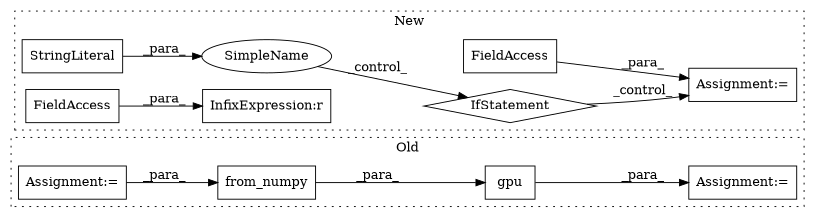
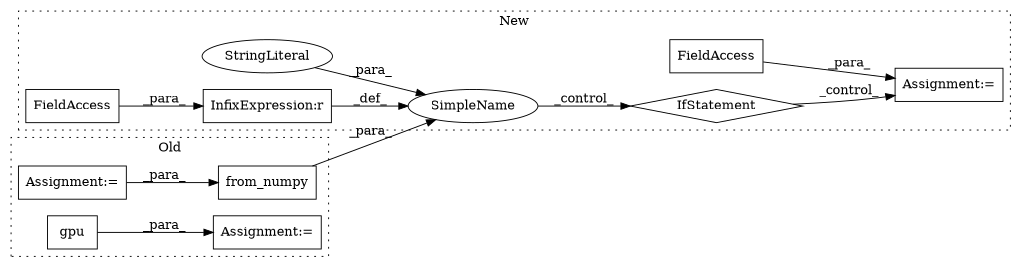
(72, 56) -> (267, 56)
none -> (365, 106)
(396, 183) -> (370, 144)
